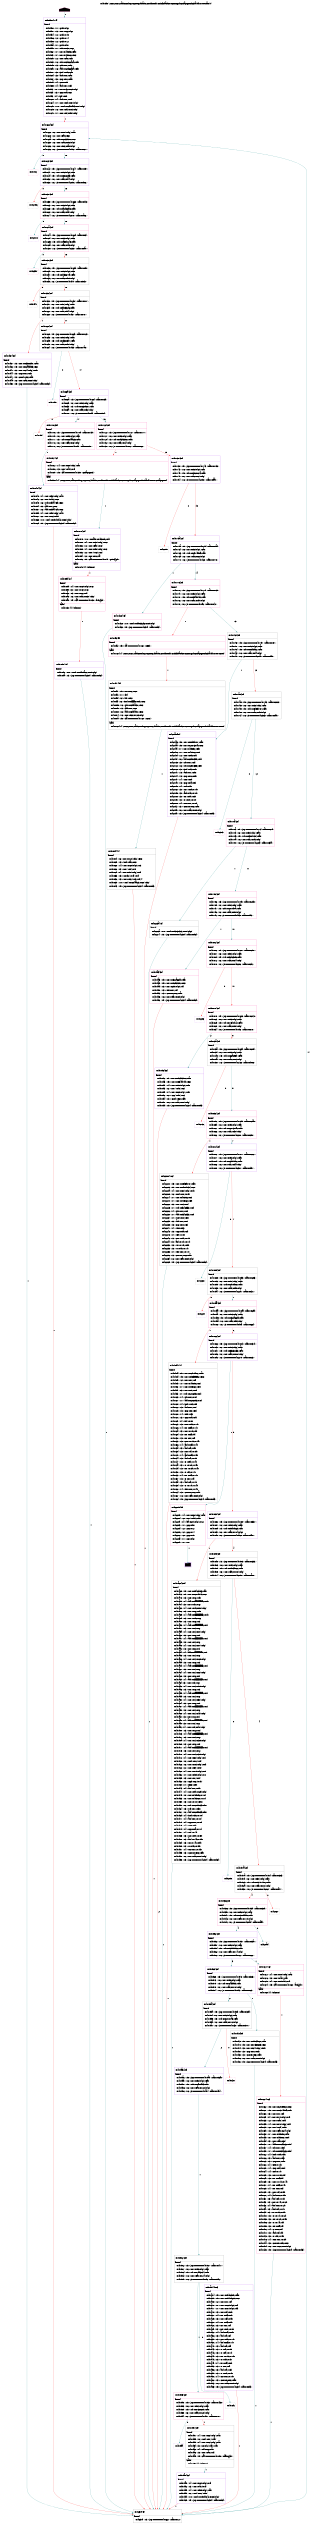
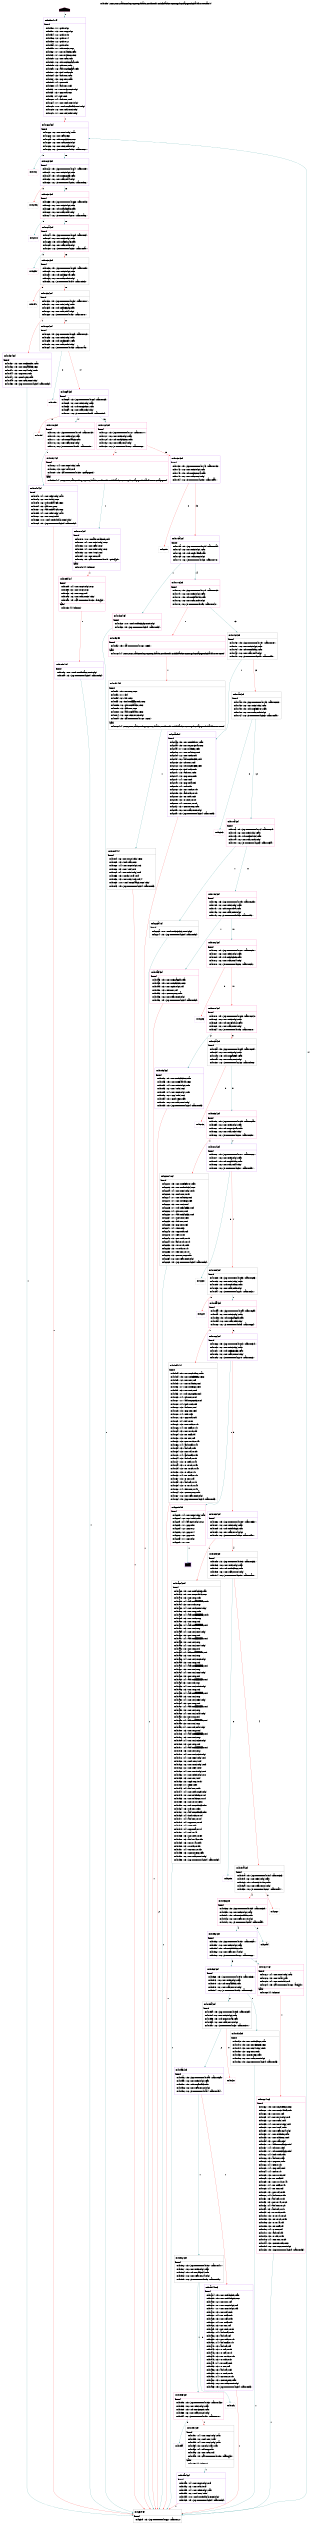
none -> (217, 2189)
